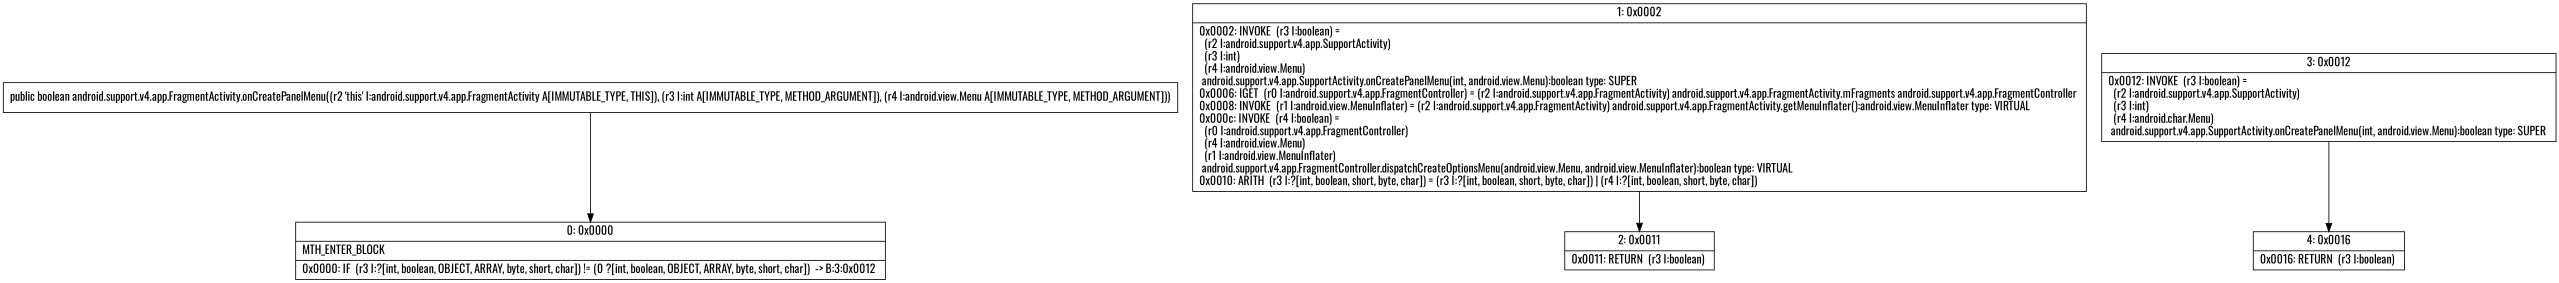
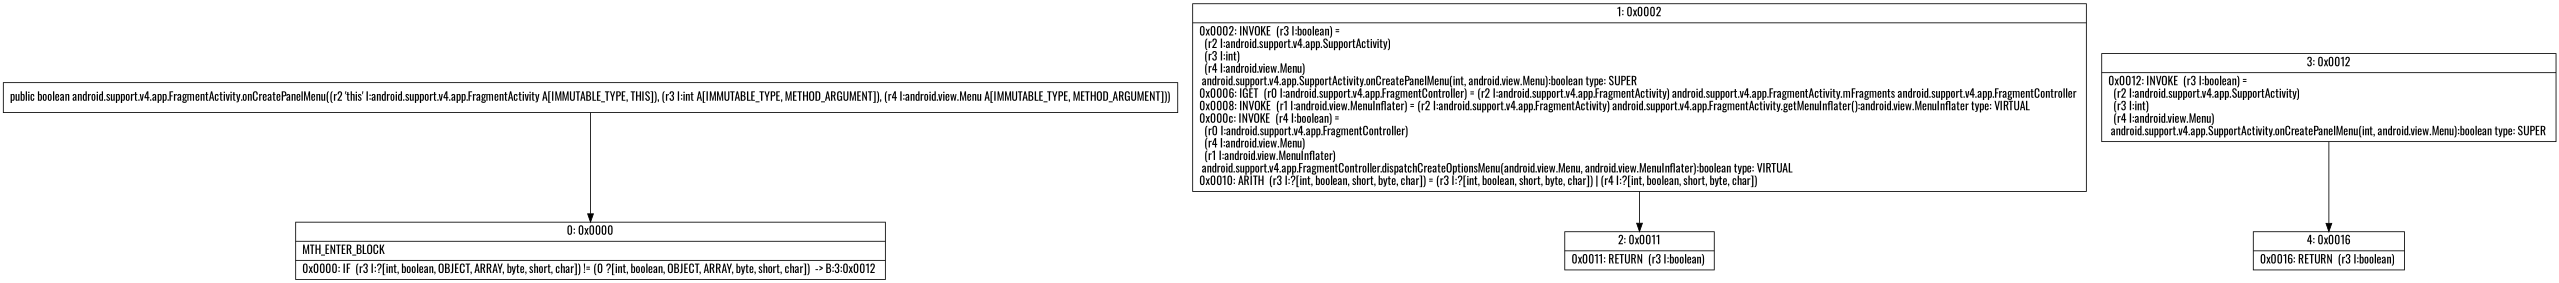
(2161, 119) -> (2162, 119)
